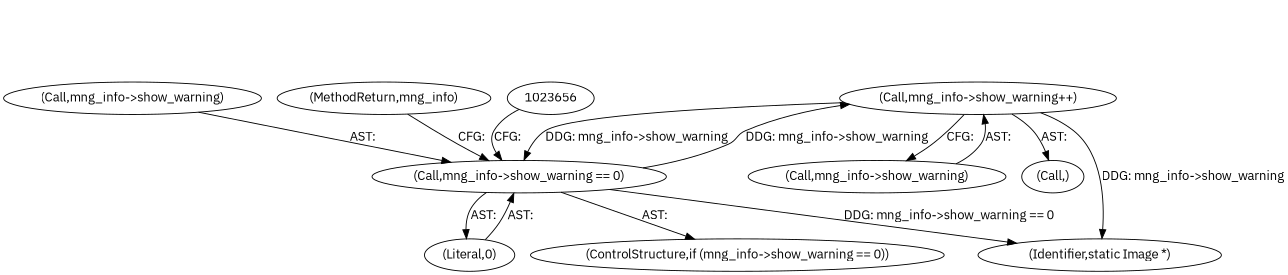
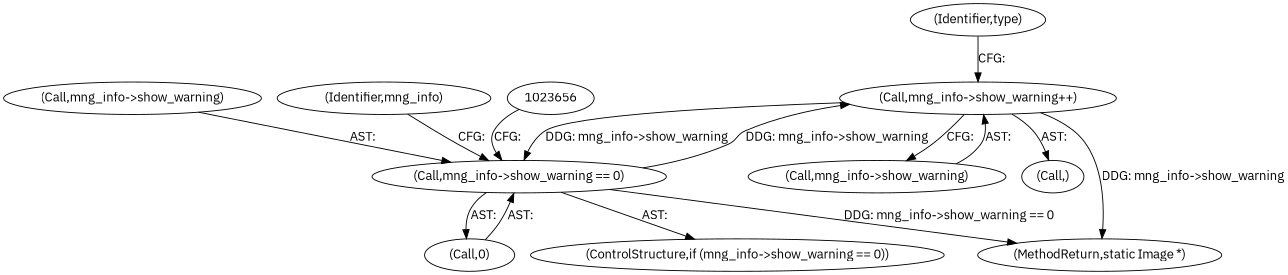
none -> (978, 20)
(384, 98) -> (384, 98)
(470, 255) -> (470, 255)
(1100, 255) -> (1100, 255)
